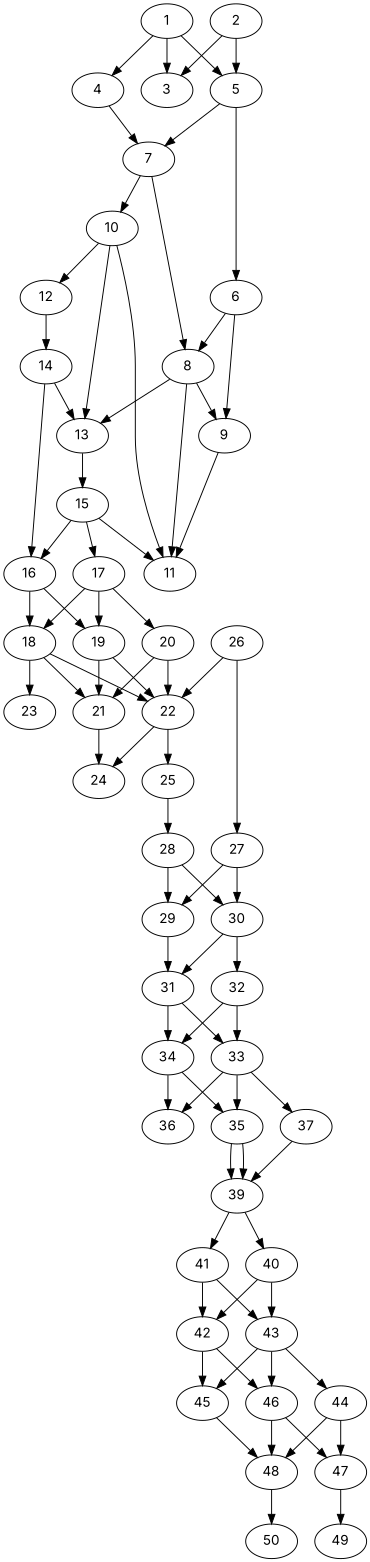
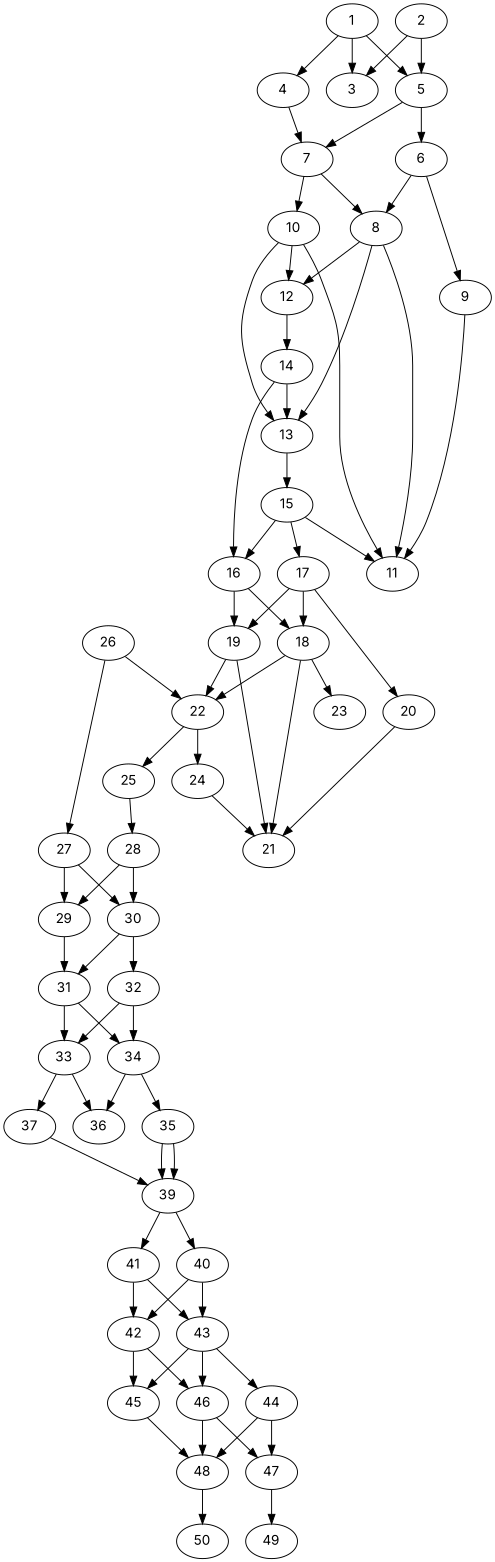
(204, 397) -> (336, 260)
(168, 673) -> none
(99, 742) -> (230, 812)
(237, 1087) -> none
